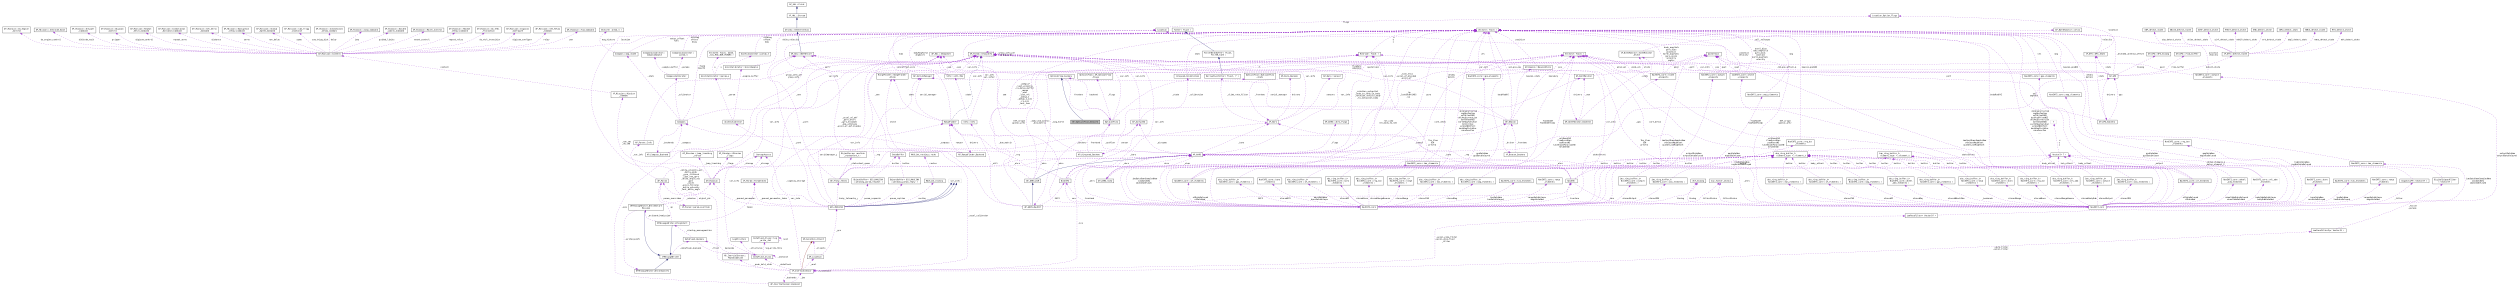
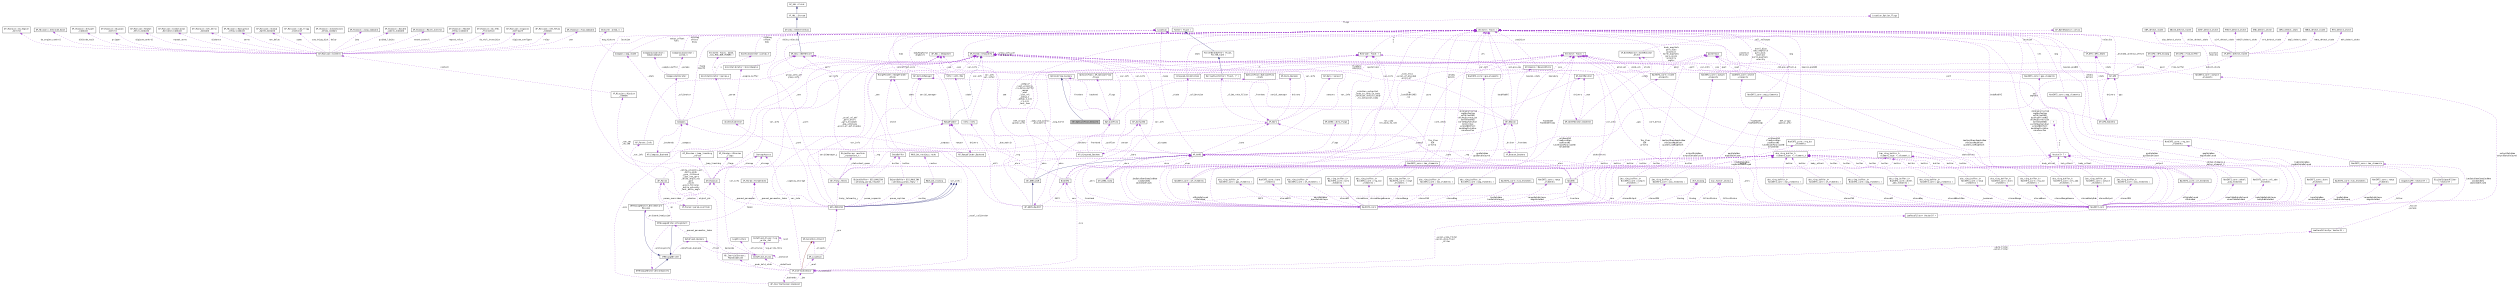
(2020, 20) -> (1560, 36)
none -> (1164, 98)
(699, 231) -> (699, 231)
(624, 240) -> (655, 243)
